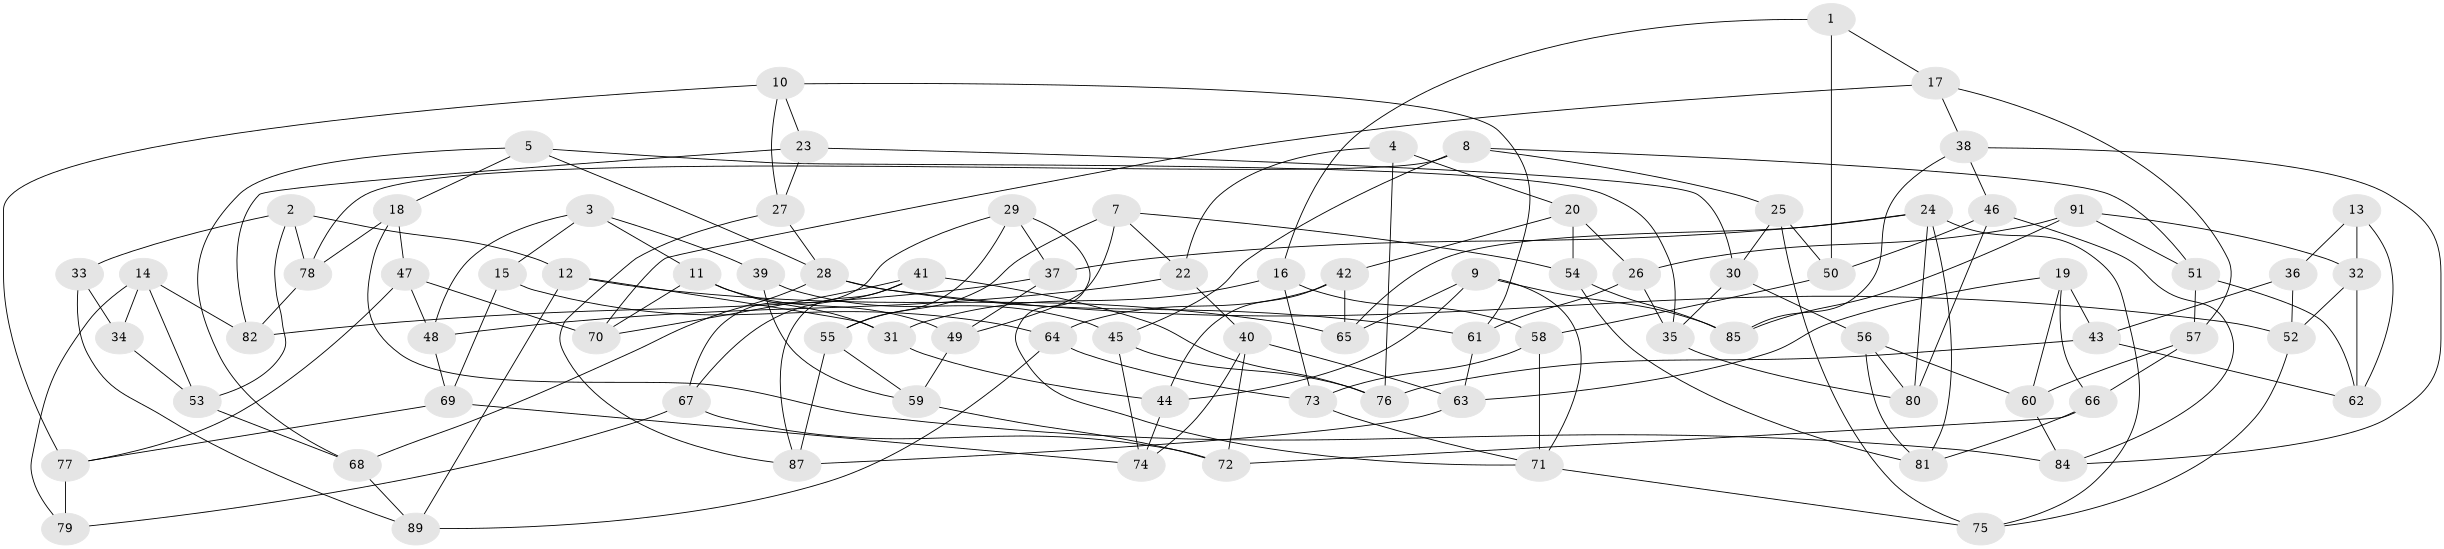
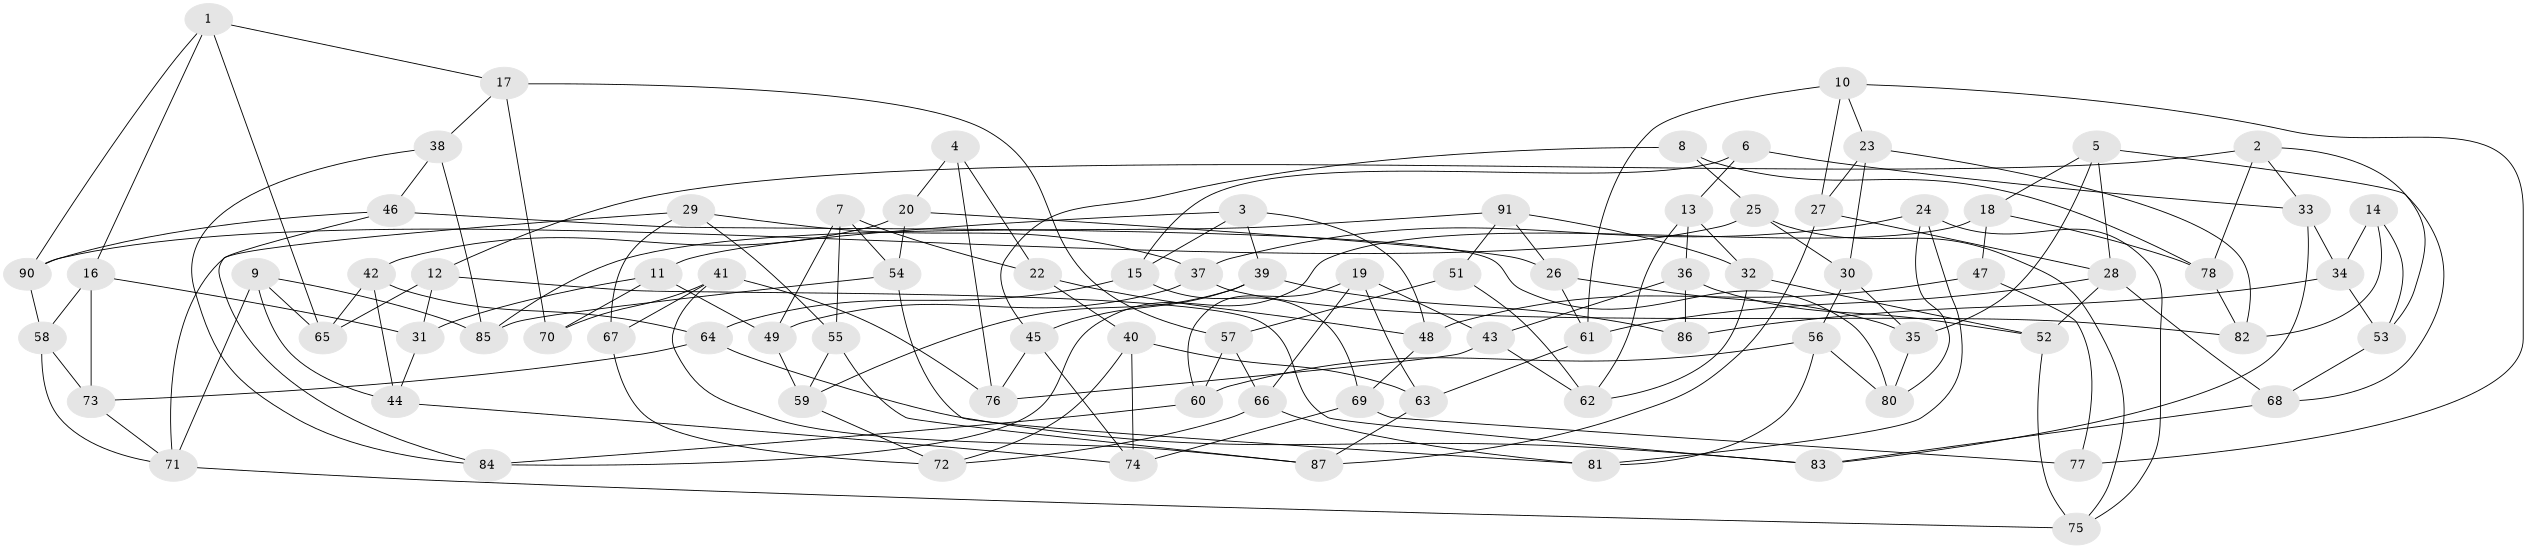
none -> (1746, 147)
(1851, 166) -> none
(1490, 247) -> (266, 179)
(1831, 274) -> (27, 274)
(501, 306) -> none
none -> (1685, 338)
(65, 529) -> none
(416, 529) -> (1819, 465)
